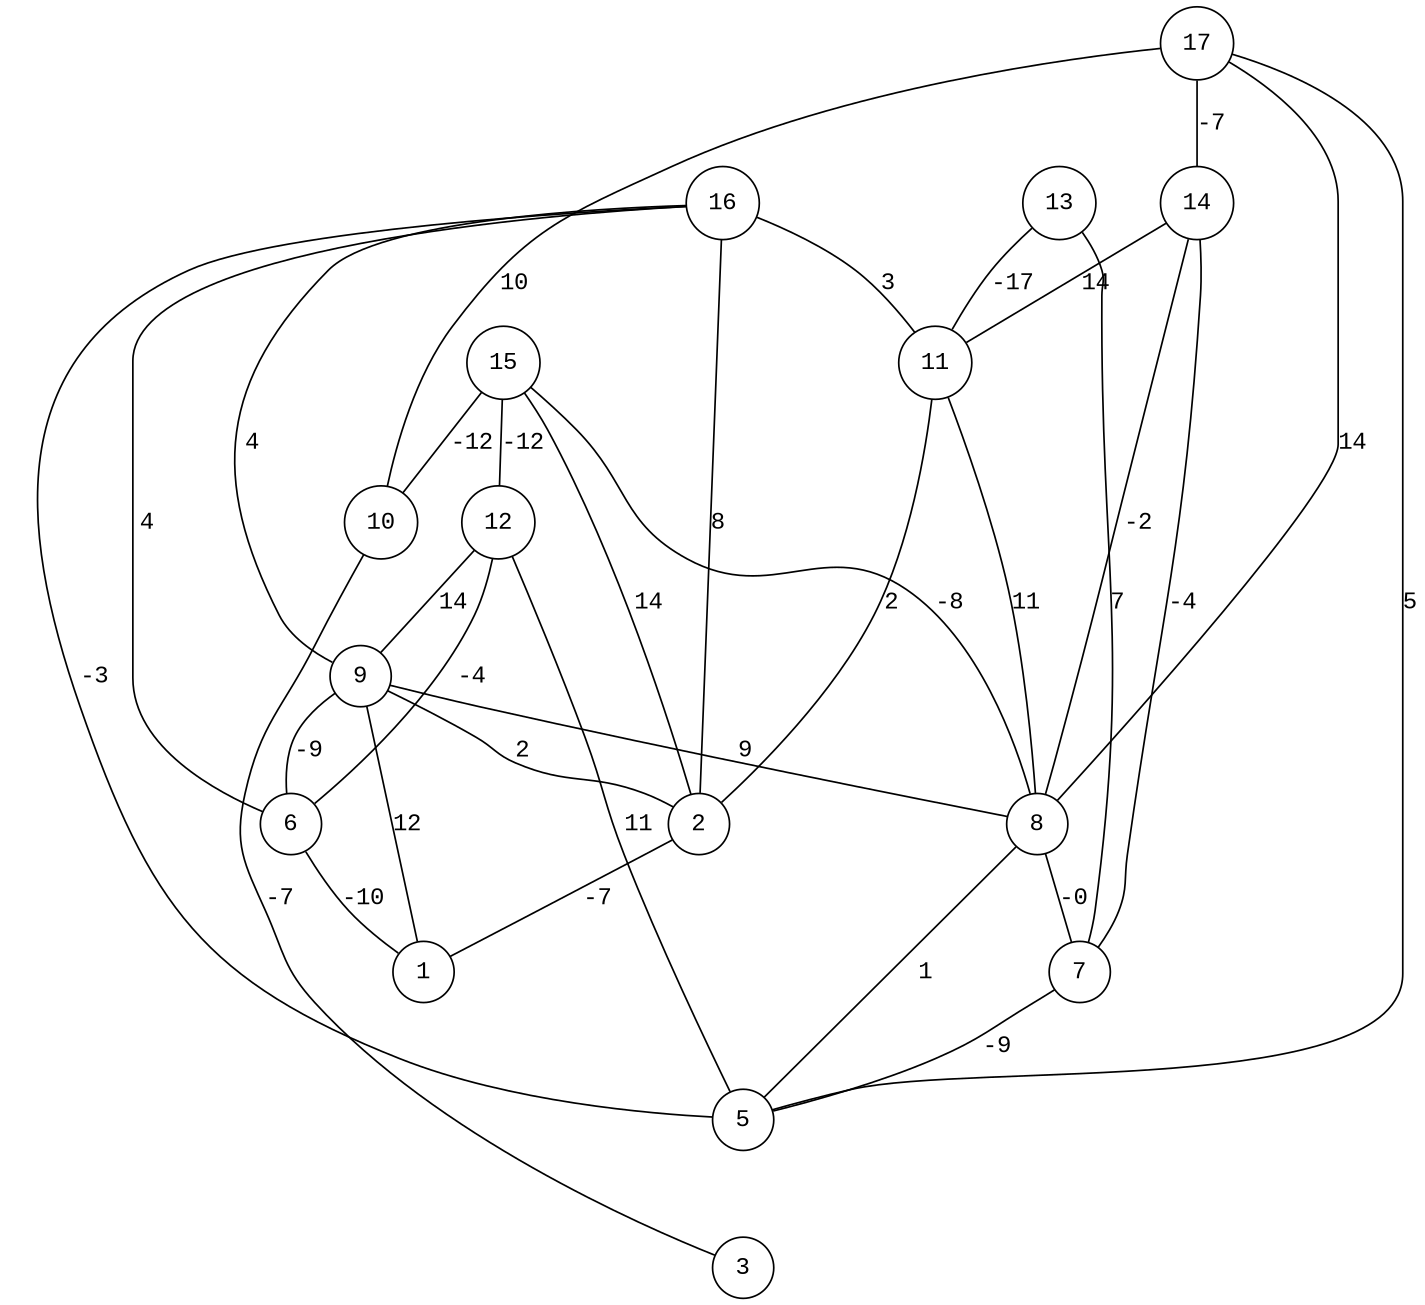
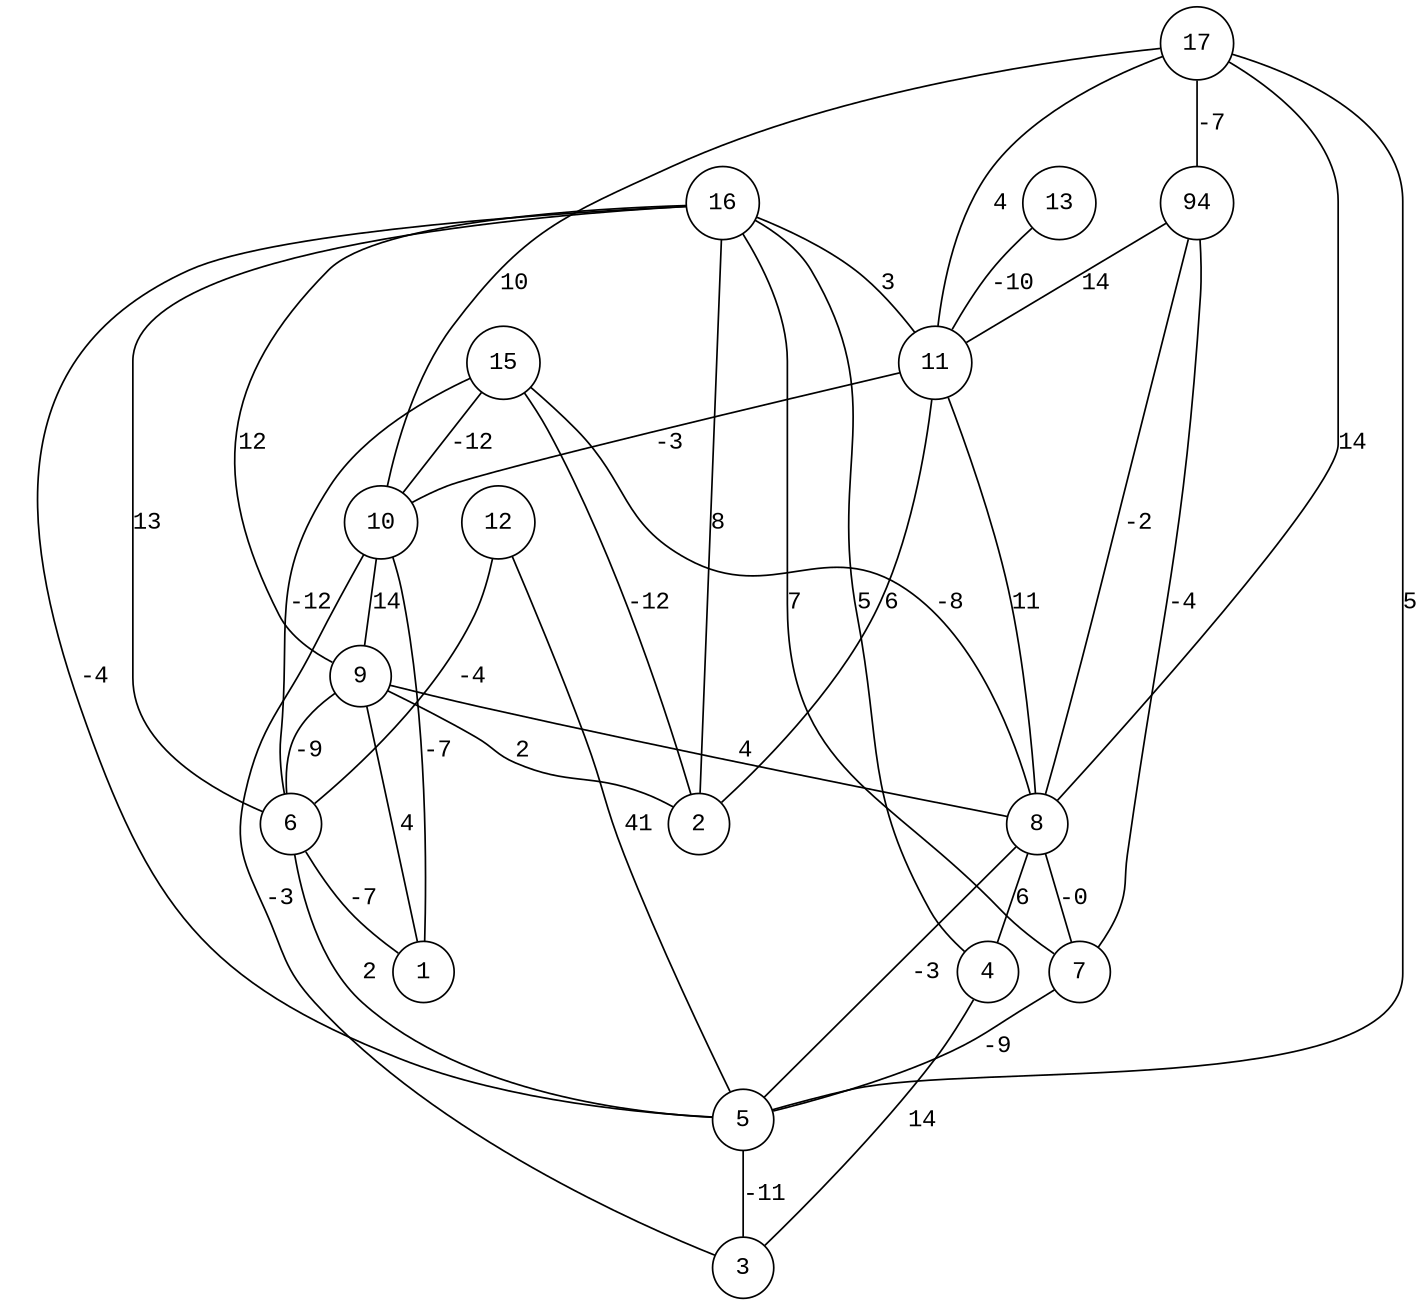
none -> (1004, 154)
(1197, 203) -> (1197, 203)
(1013, 283) -> (1013, 283)
none -> (654, 432)
(253, 443) -> (253, 443)
(501, 443) -> (298, 548)
(147, 522) -> (147, 522)
(428, 601) -> (370, 602)
(649, 602) -> (649, 602)
(892, 602) -> (892, 602)
(1111, 603) -> (791, 643)
(95, 676) -> (95, 676)
(746, 750) -> (746, 750)
(407, 824) -> (407, 824)
(639, 824) -> (639, 824)
(280, 898) -> (280, 898)
(363, 898) -> (363, 898)
(561, 898) -> (421, 748)
(926, 972) -> (926, 972)
none -> (988, 972)
none -> (450, 1059)
none -> (743, 1194)
